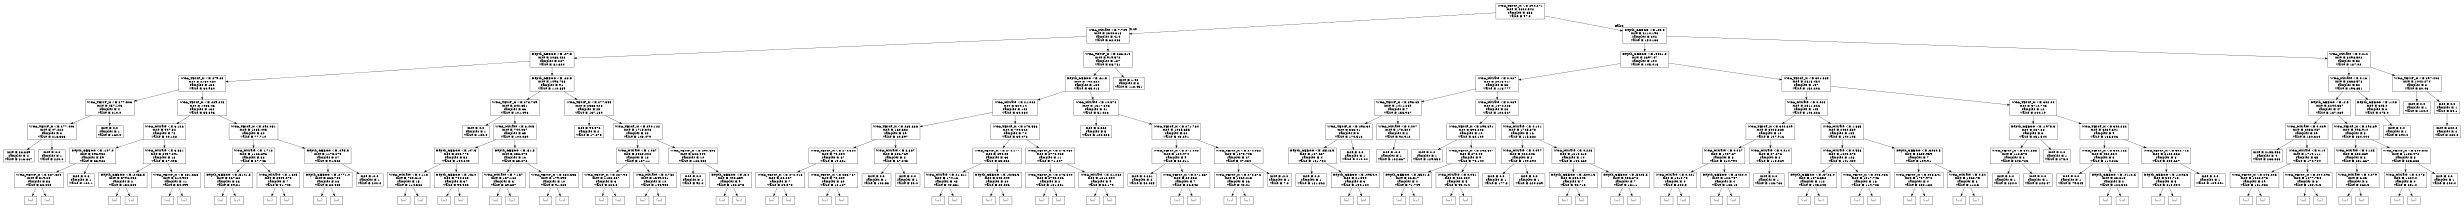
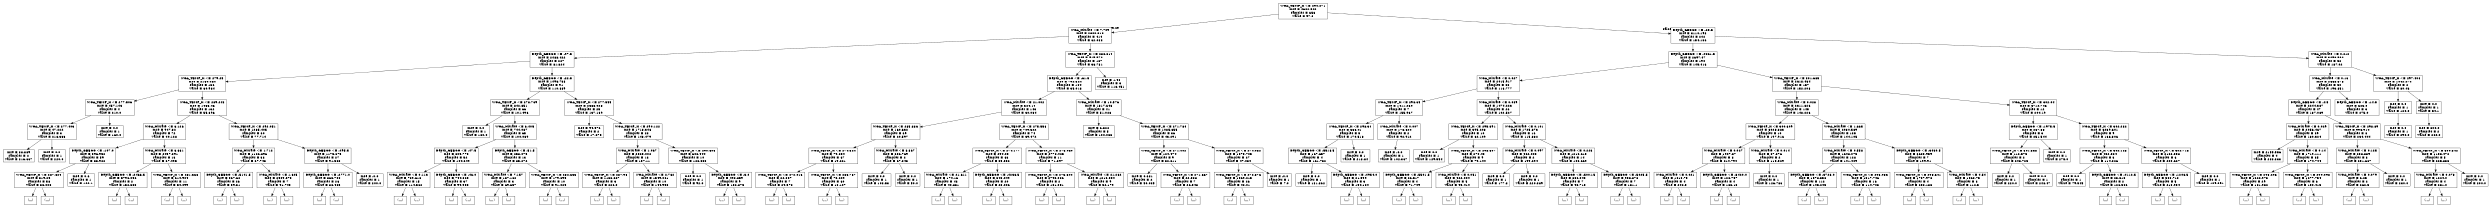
(2387, 120) -> (2398, 118)
none -> (2397, 180)
